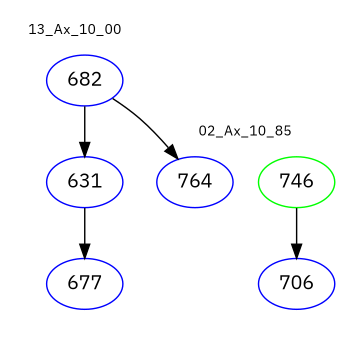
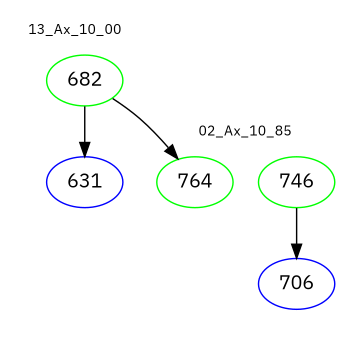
(85, 81) -> (85, 81)
(195, 182) -> (195, 182)
(85, 284) -> none
